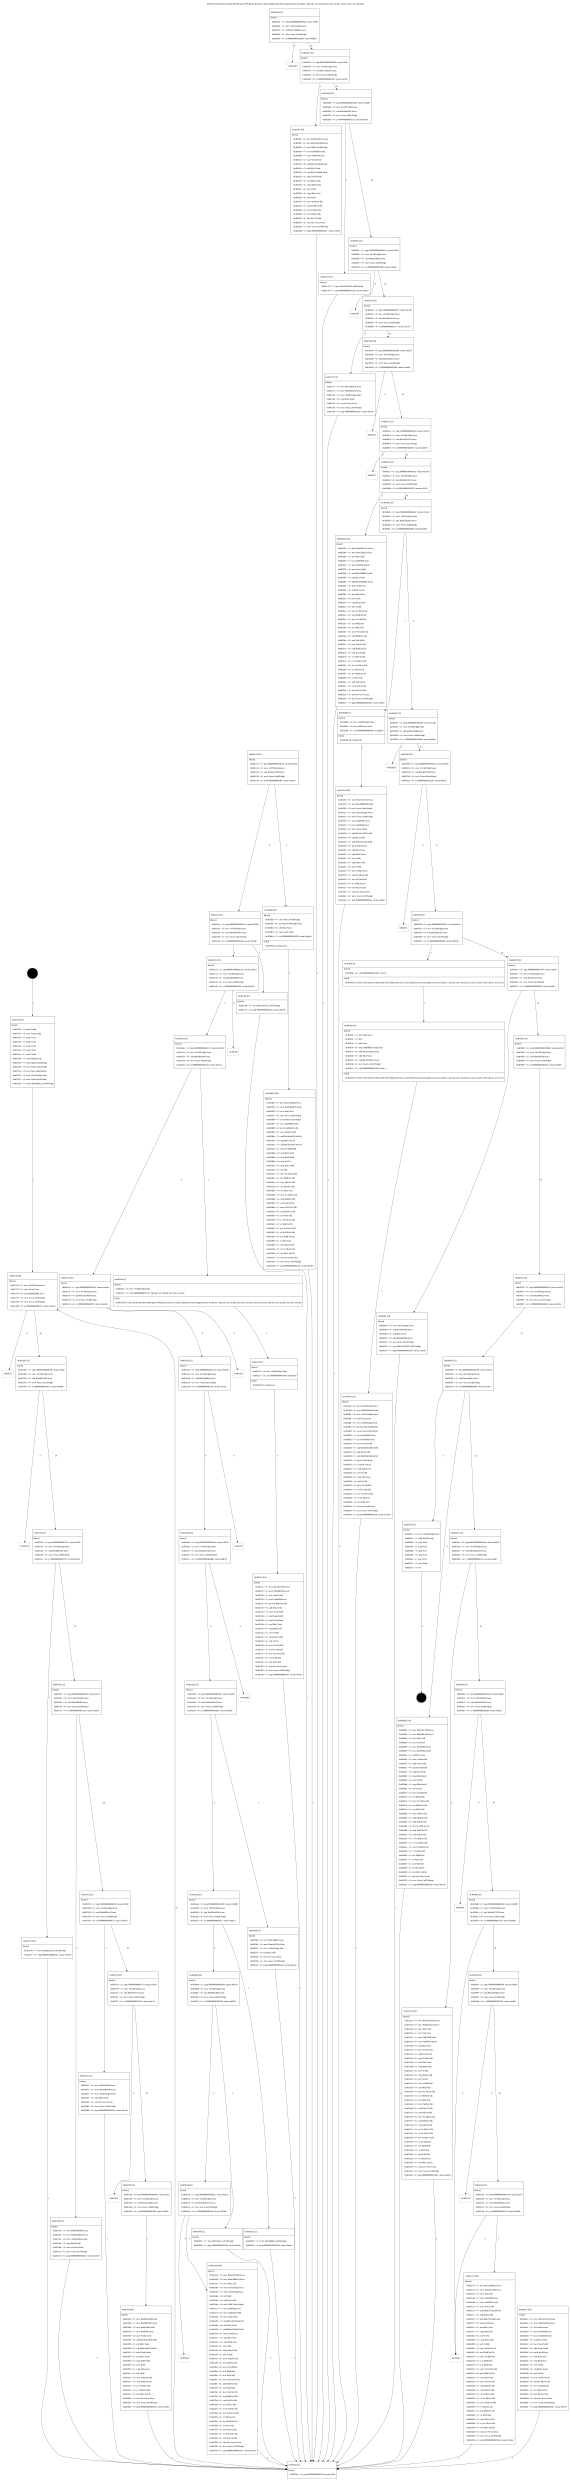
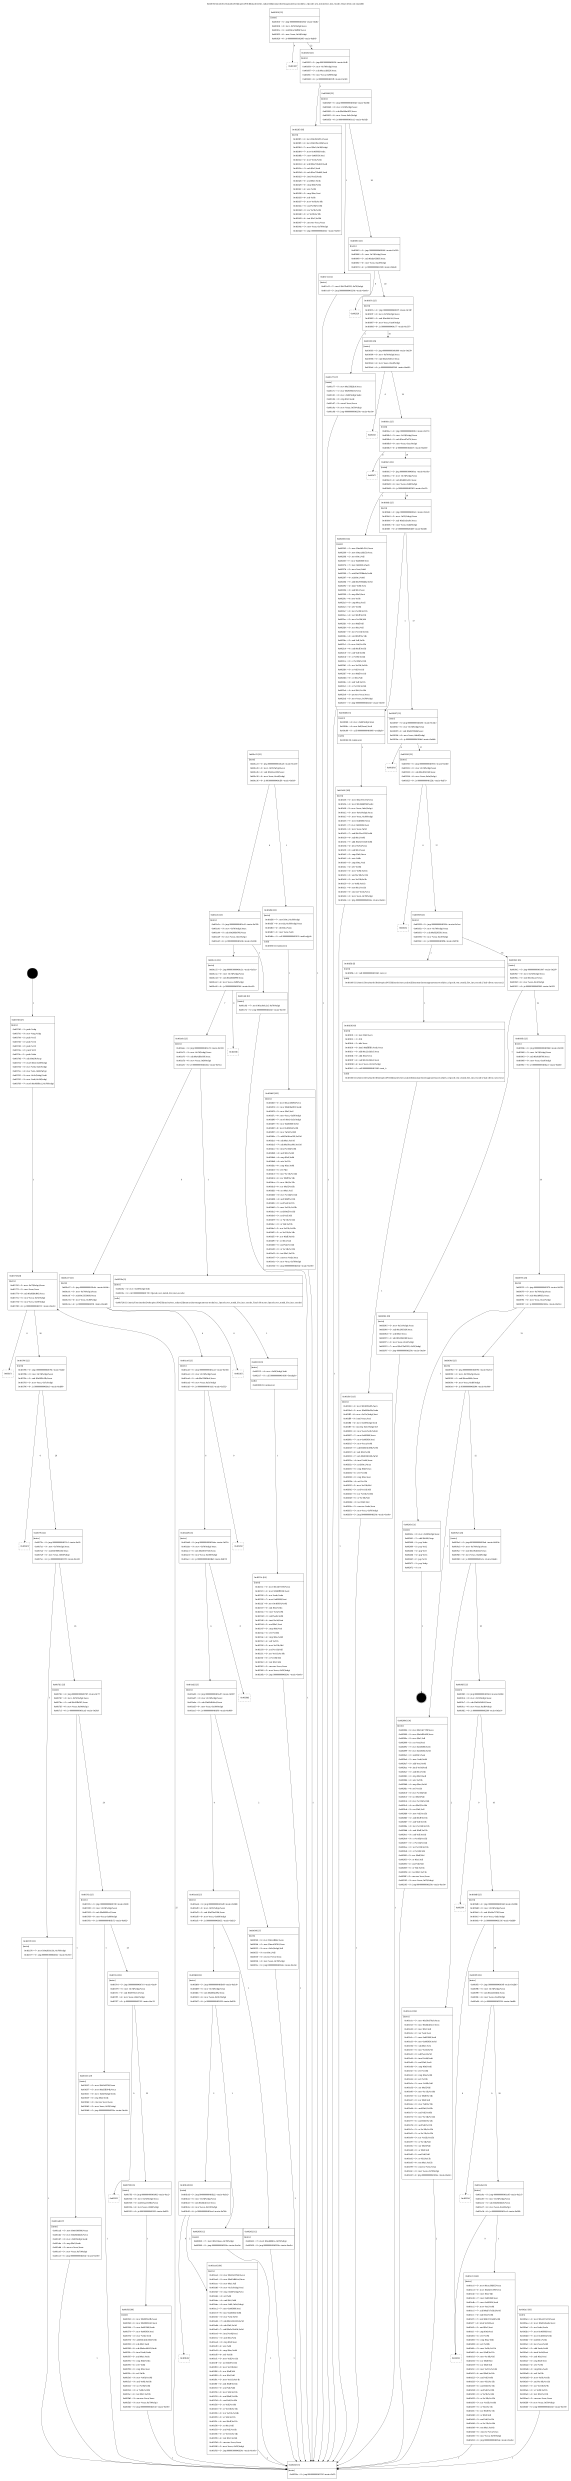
(335, 86) -> none
(435, 1455) -> (427, 1389)
